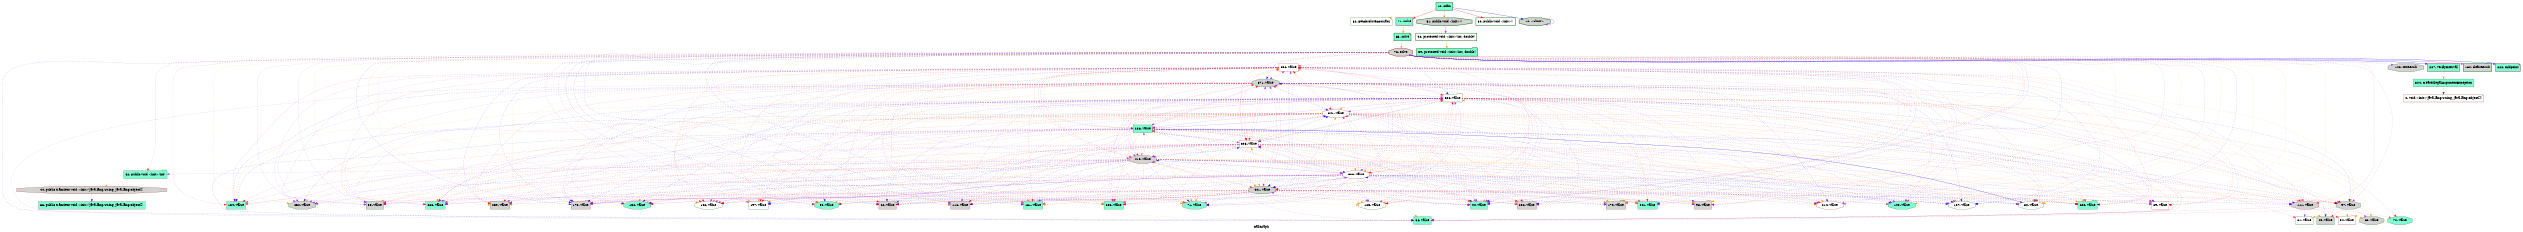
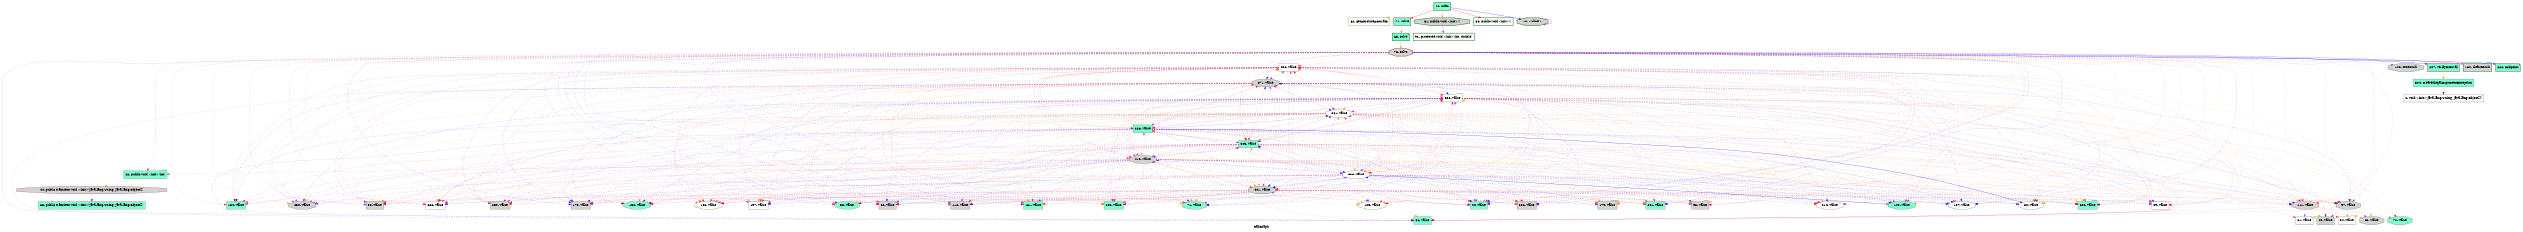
(1447, 52) -> none
(1259, 112) -> (1259, 112)
(1249, 144) -> (1248, 144)
(1042, 183) -> (1042, 183)
(1615, 187) -> (1641, 189)
(435, 205) -> (435, 205)
(581, 205) -> (581, 205)
